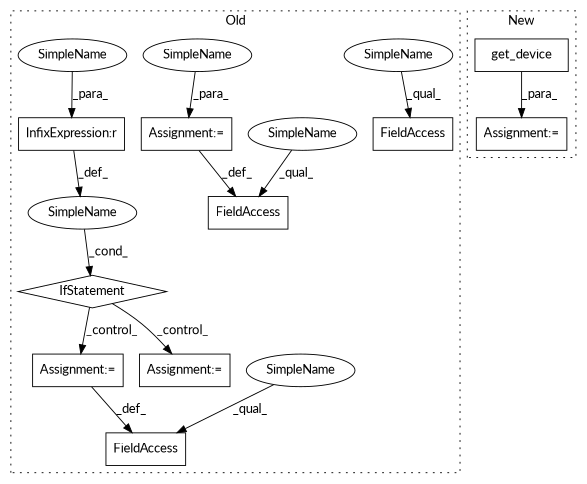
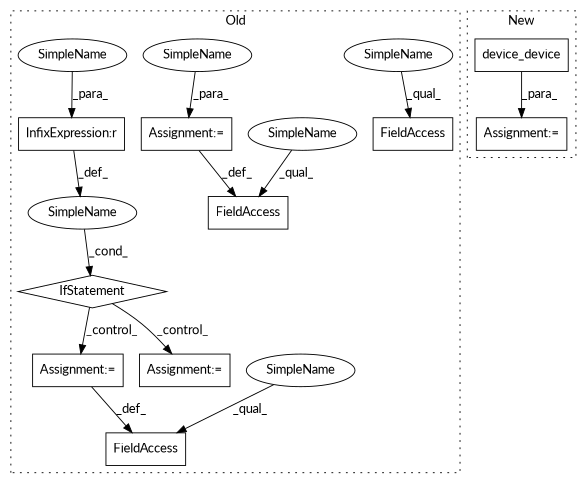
(522, 55) -> (522, 55)
